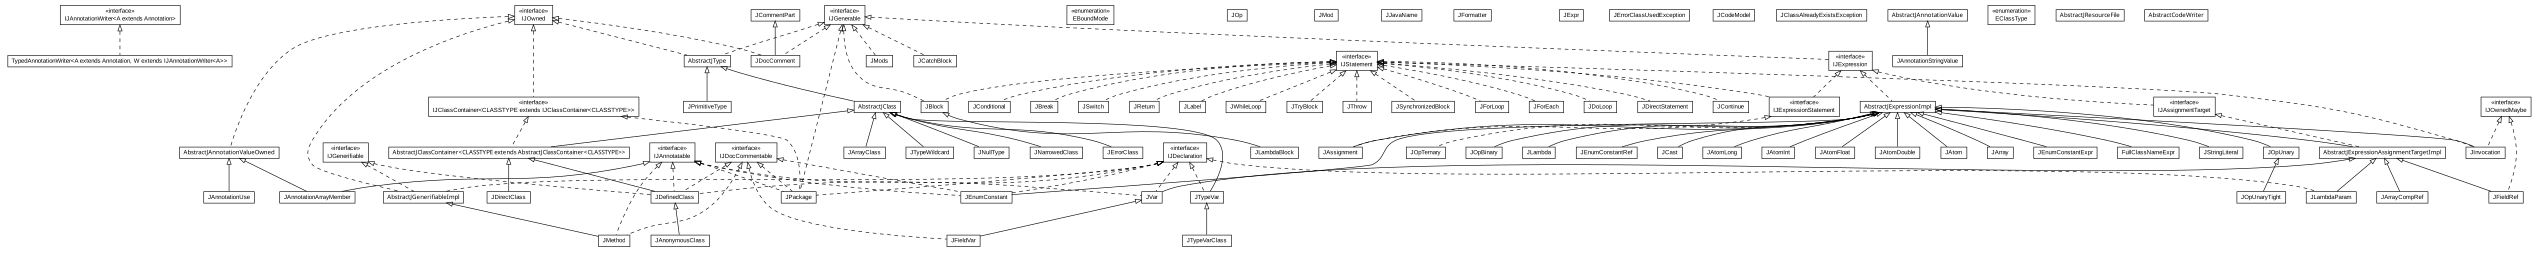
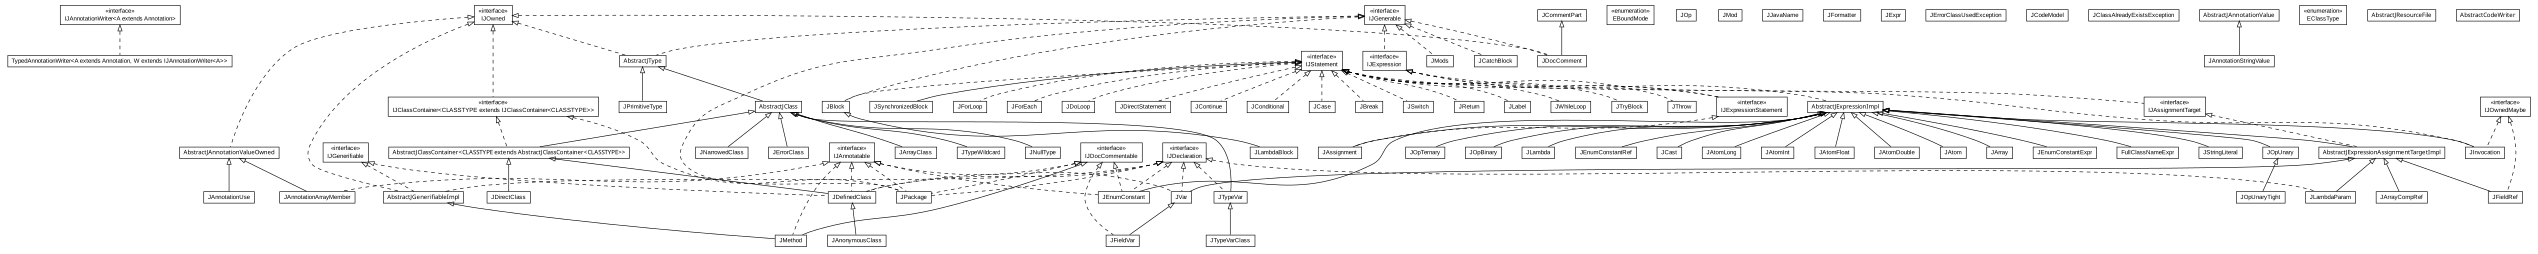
(1395, 87) -> (1020, 83)
none -> (1322, 107)
(1655, 126) -> (1628, 126)
(516, 178) -> (461, 180)
(693, 217) -> (944, 207)
